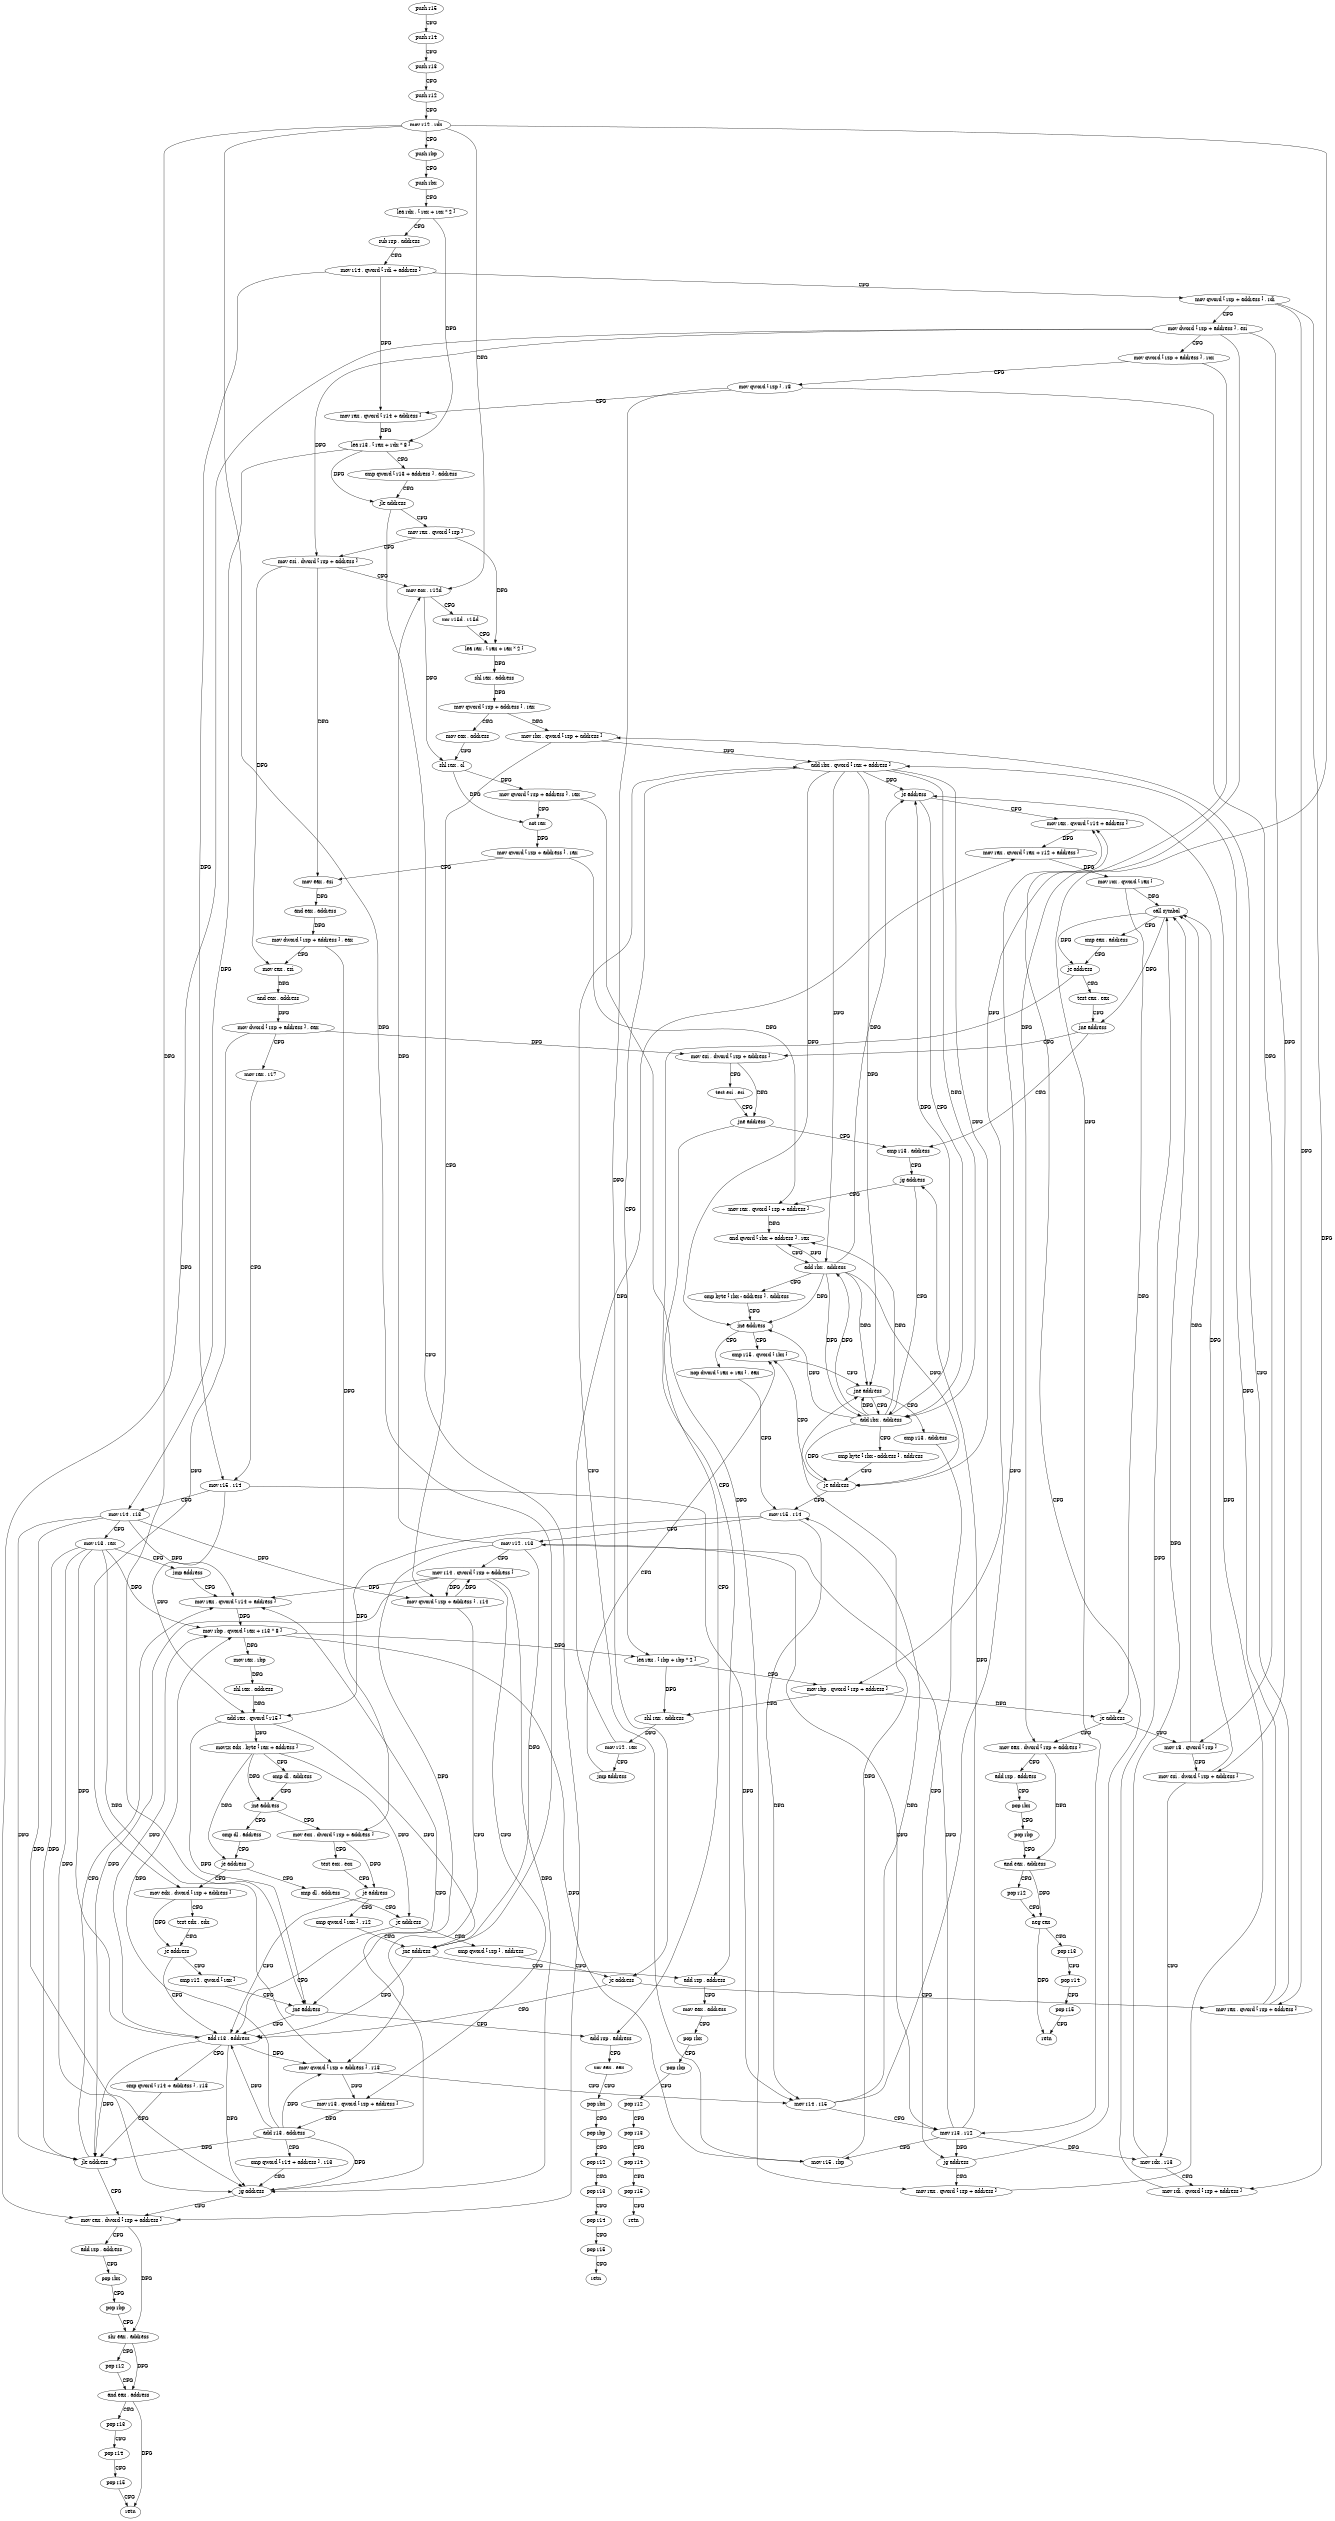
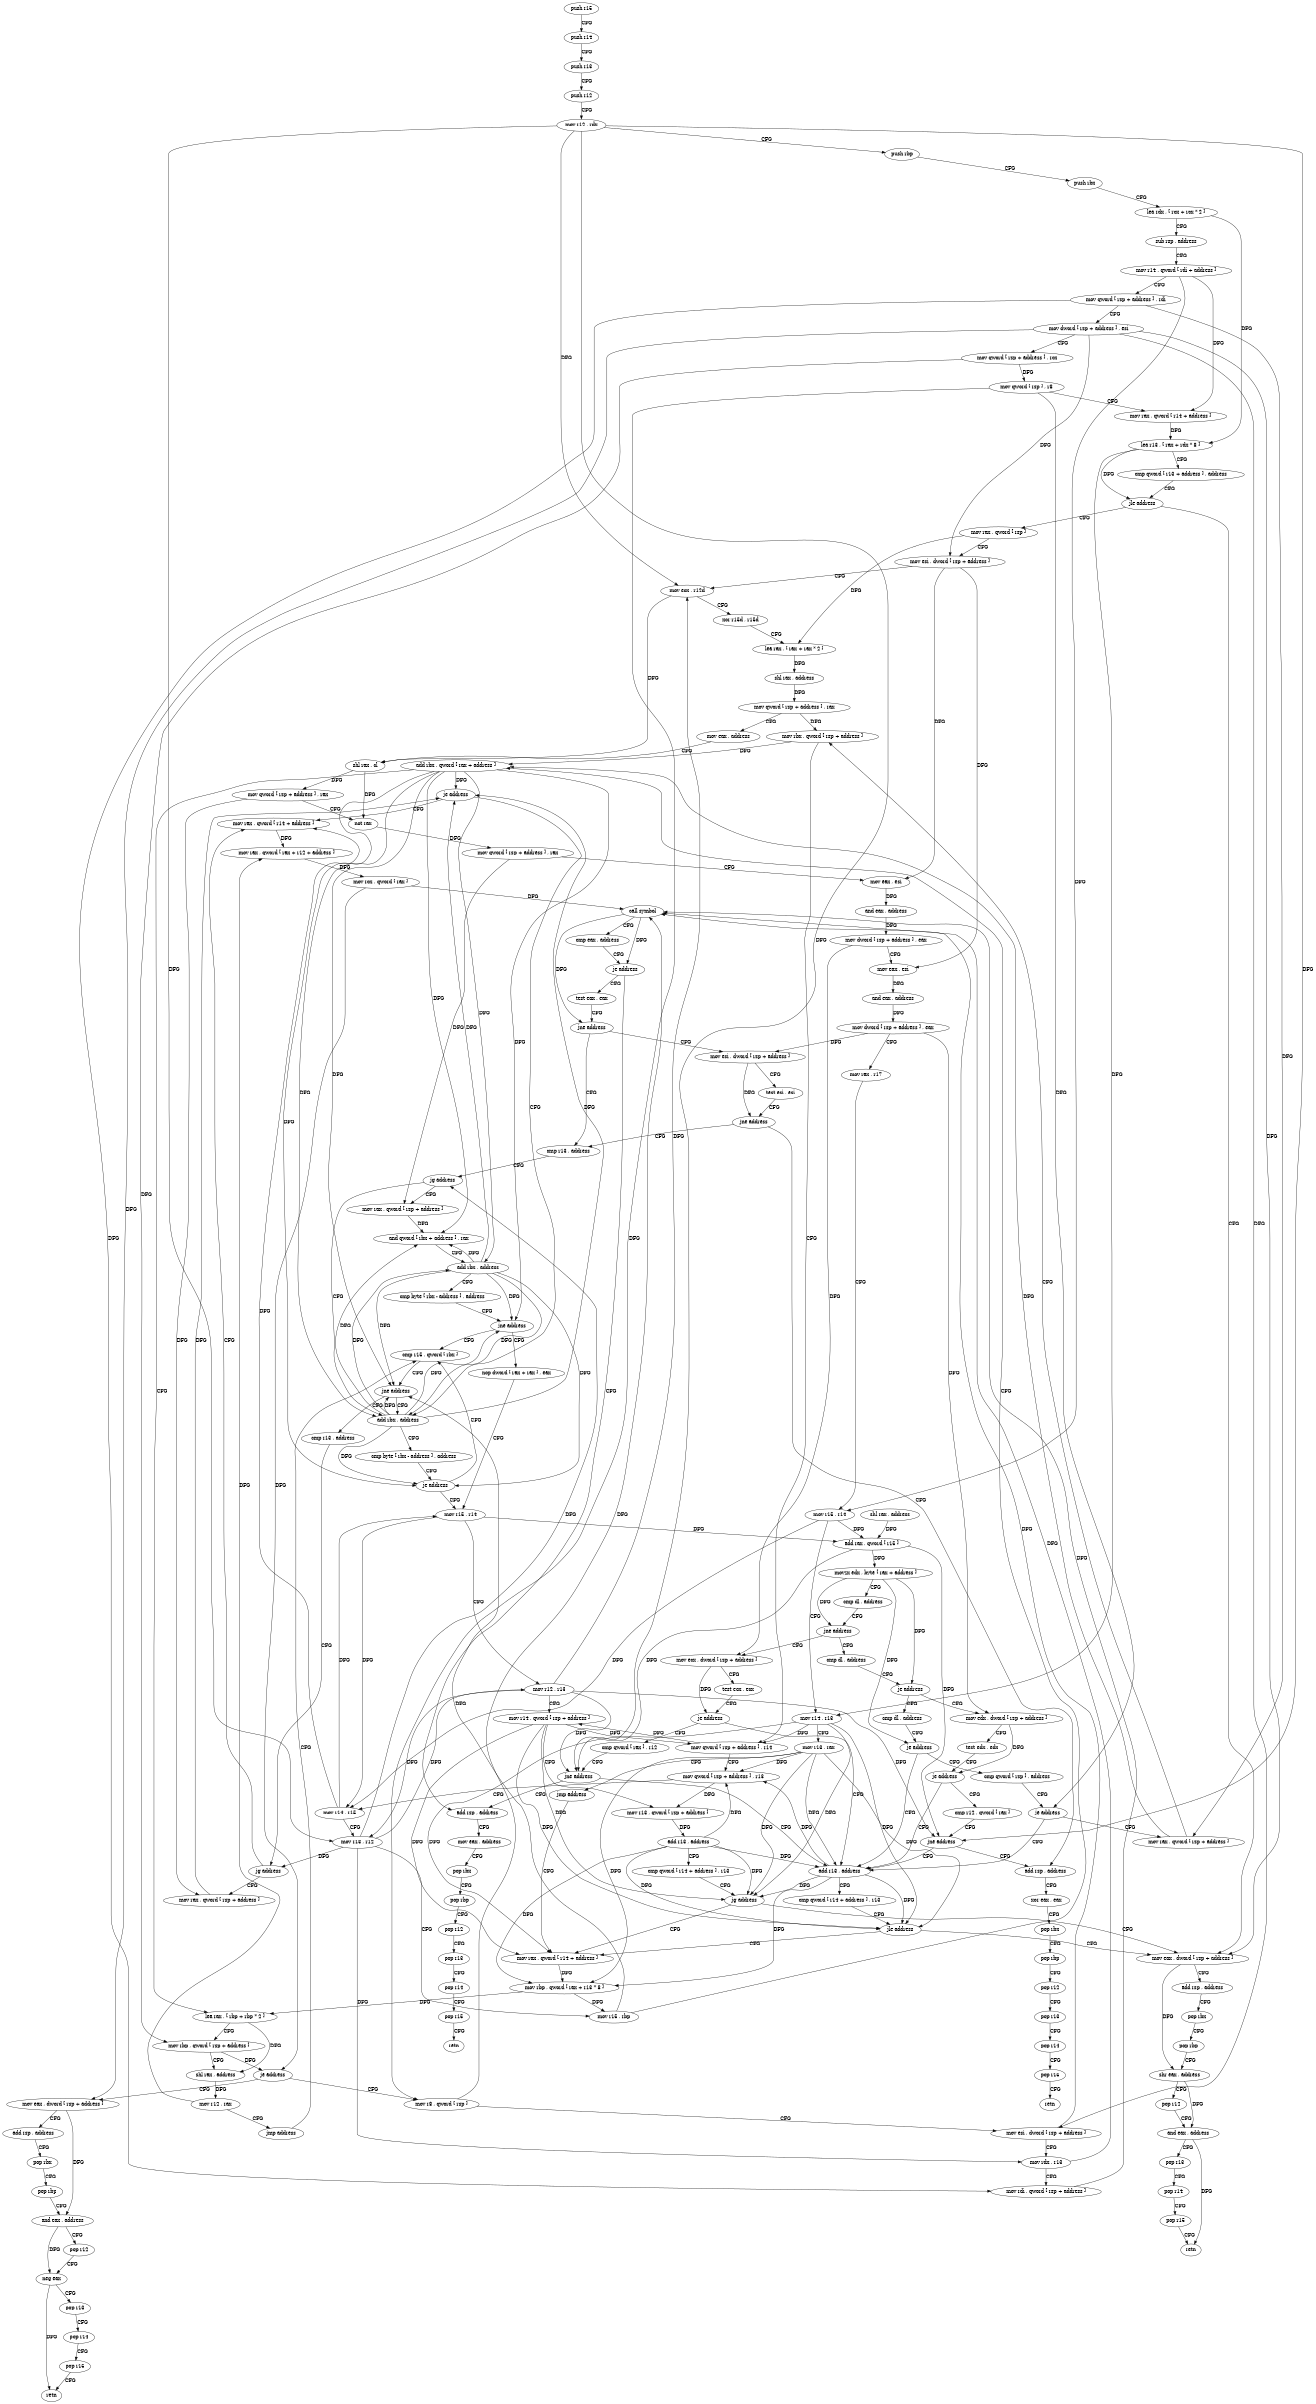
(999, 373) -> (1028, 373)
none -> (433, 1004)
(250, 1661) -> none
